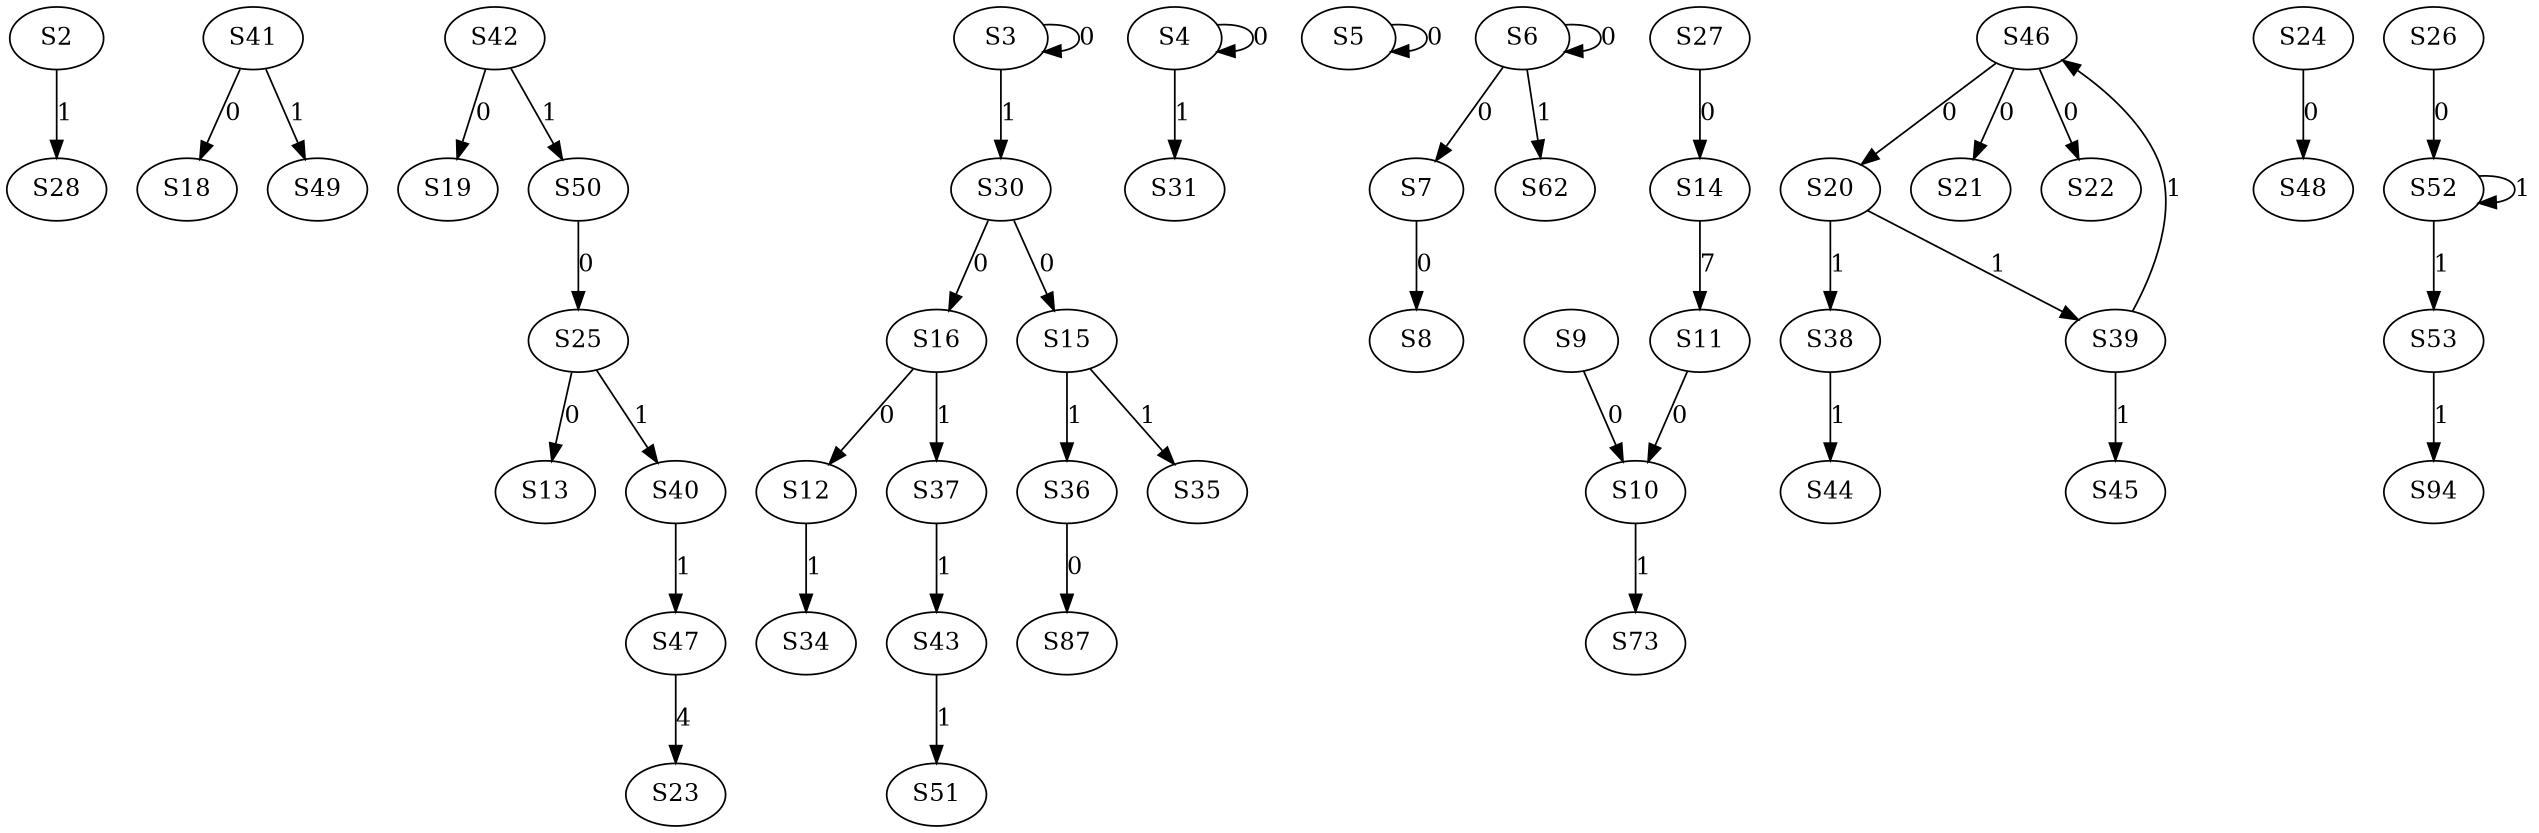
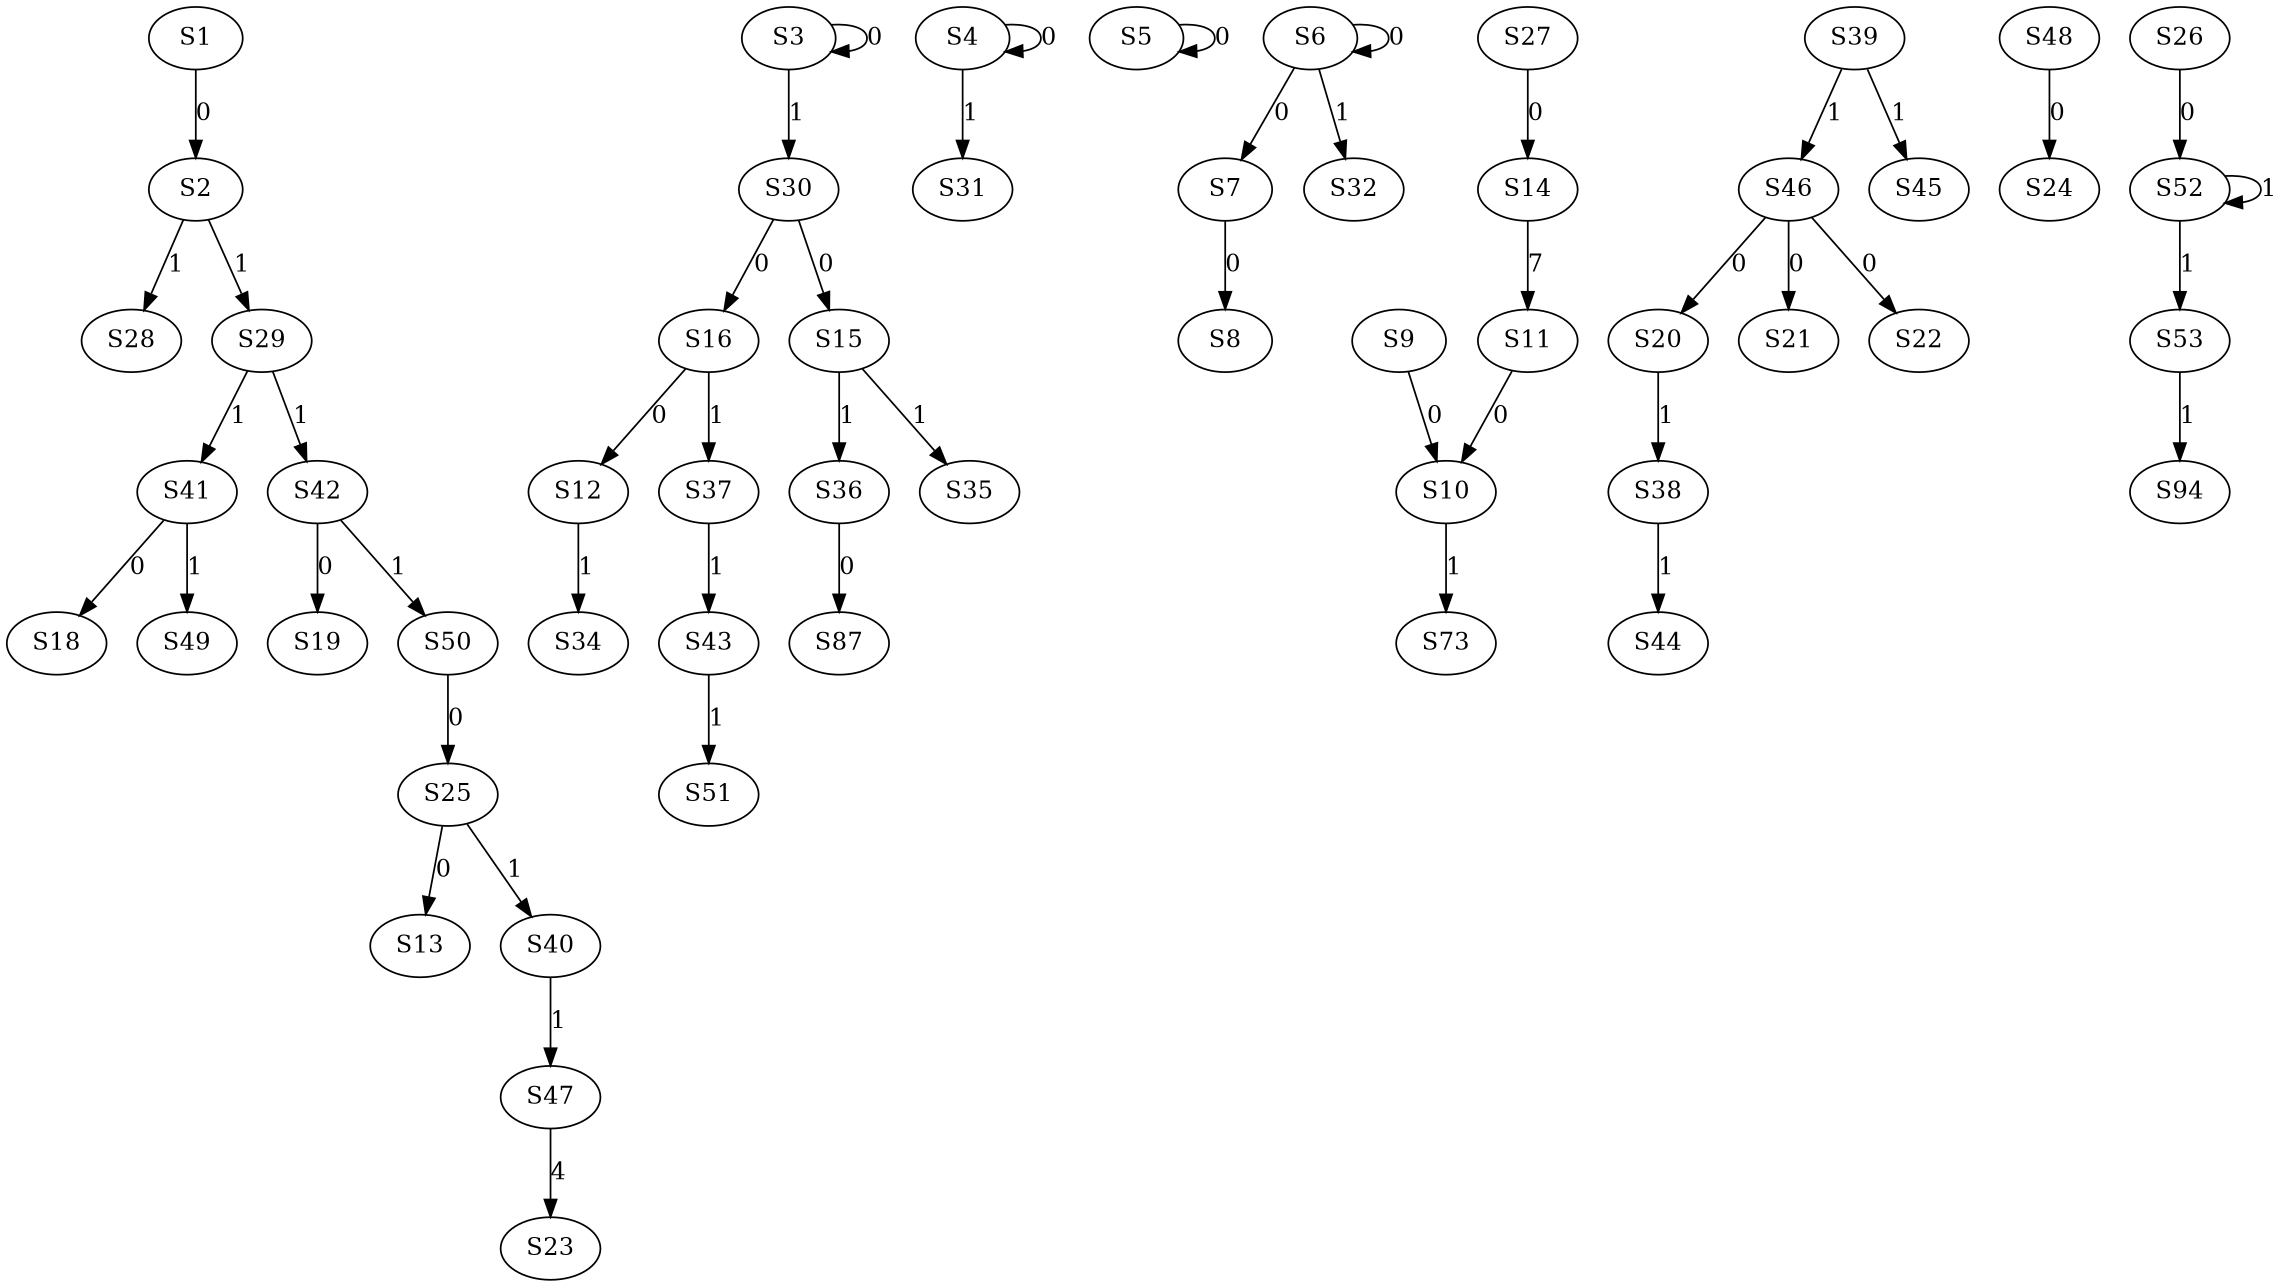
none -> (196, 38)
(2303, 105) -> (2049, 105)
(1545, 190) -> (1354, 190)
(1965, 261) -> none
none -> (262, 341)
